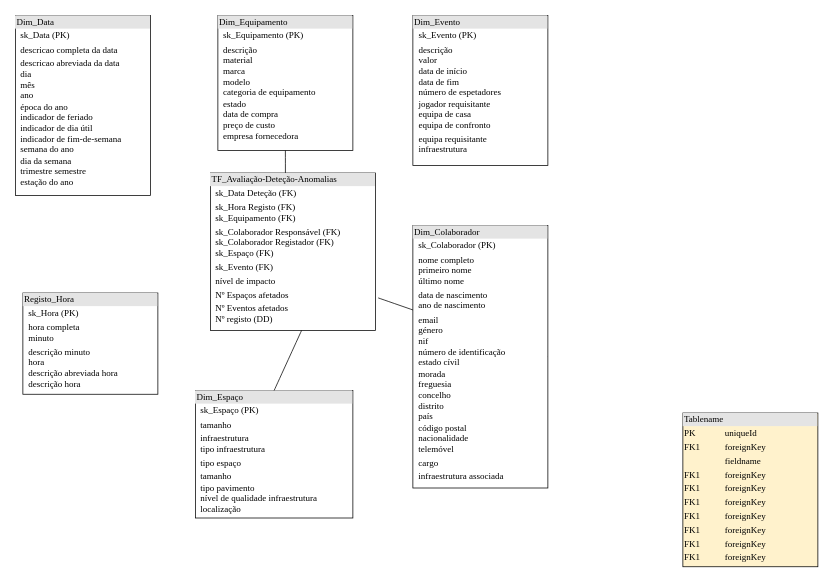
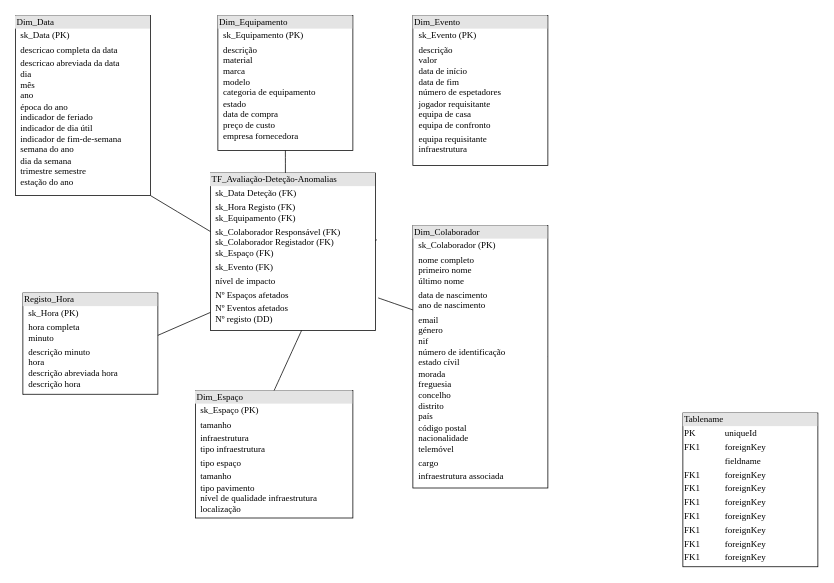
none -> (181, 214)
none -> (183, 324)
(750, 490) -> (750, 490)
